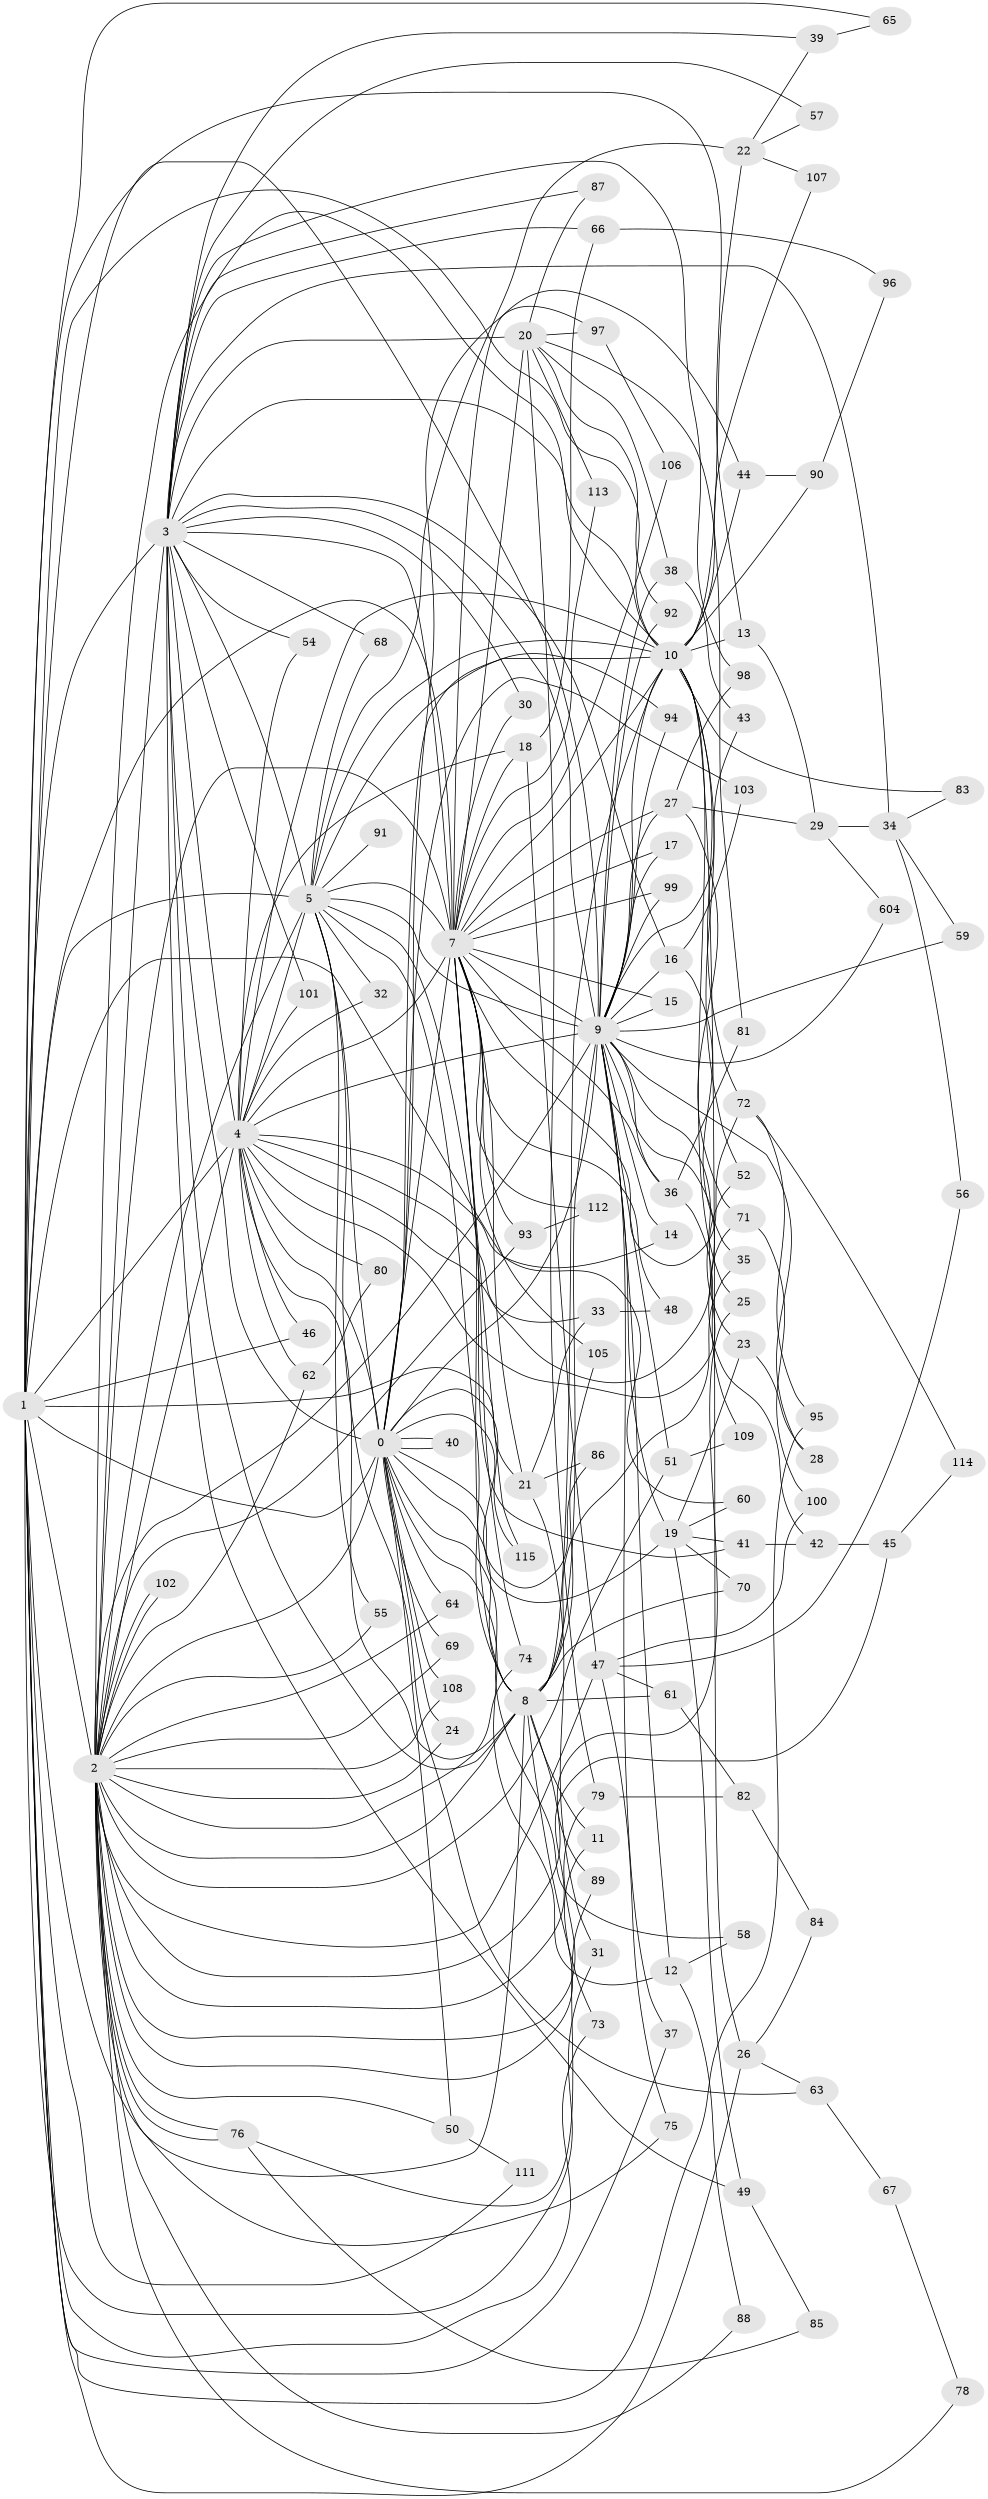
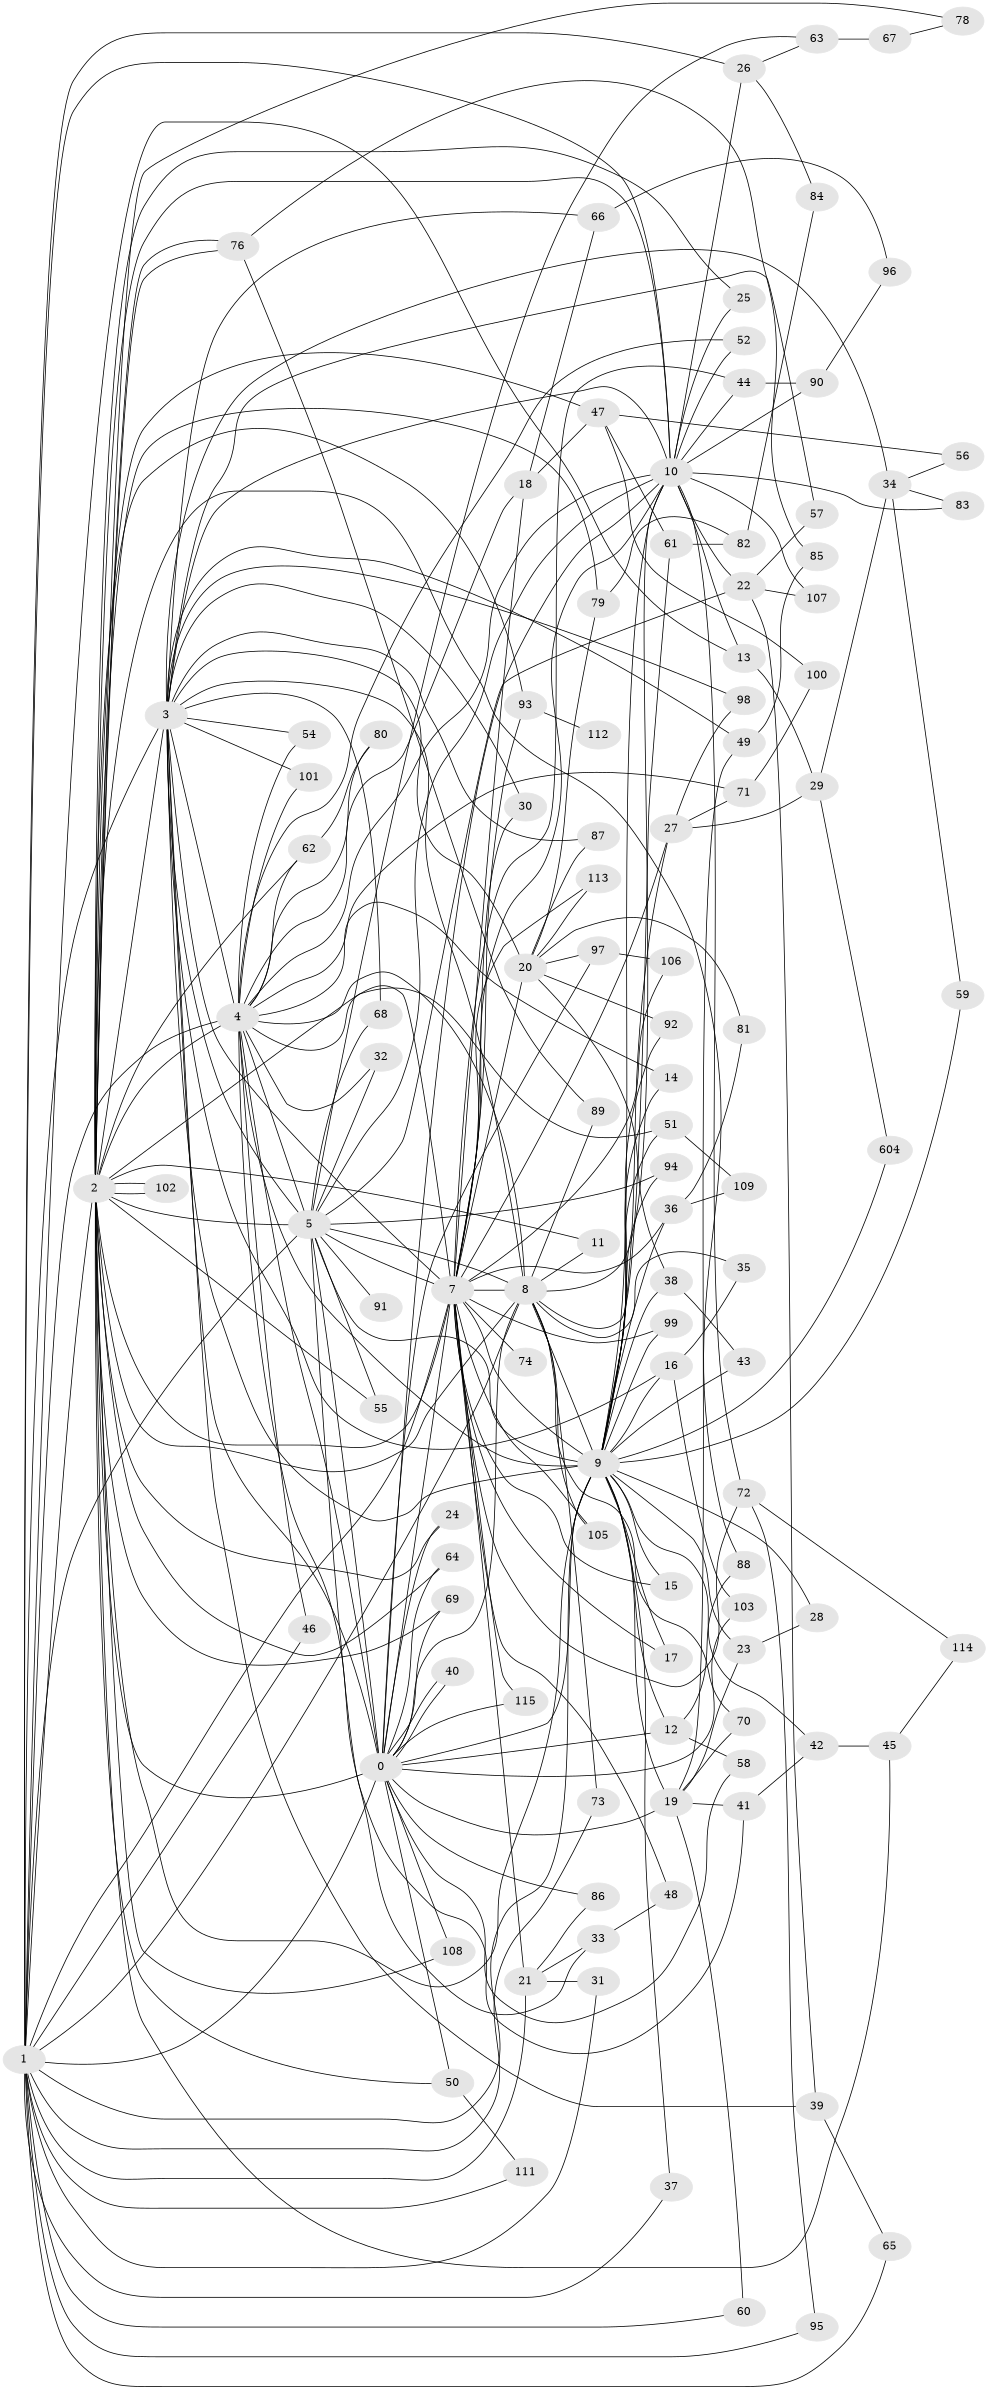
(477, 1111) -> none
(342, 1825) -> none
(671, 2127) -> none
